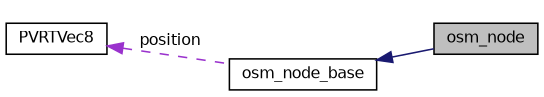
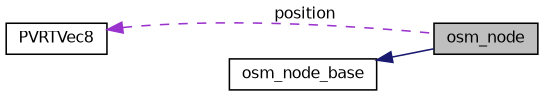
(176, 56) -> (278, 24)
